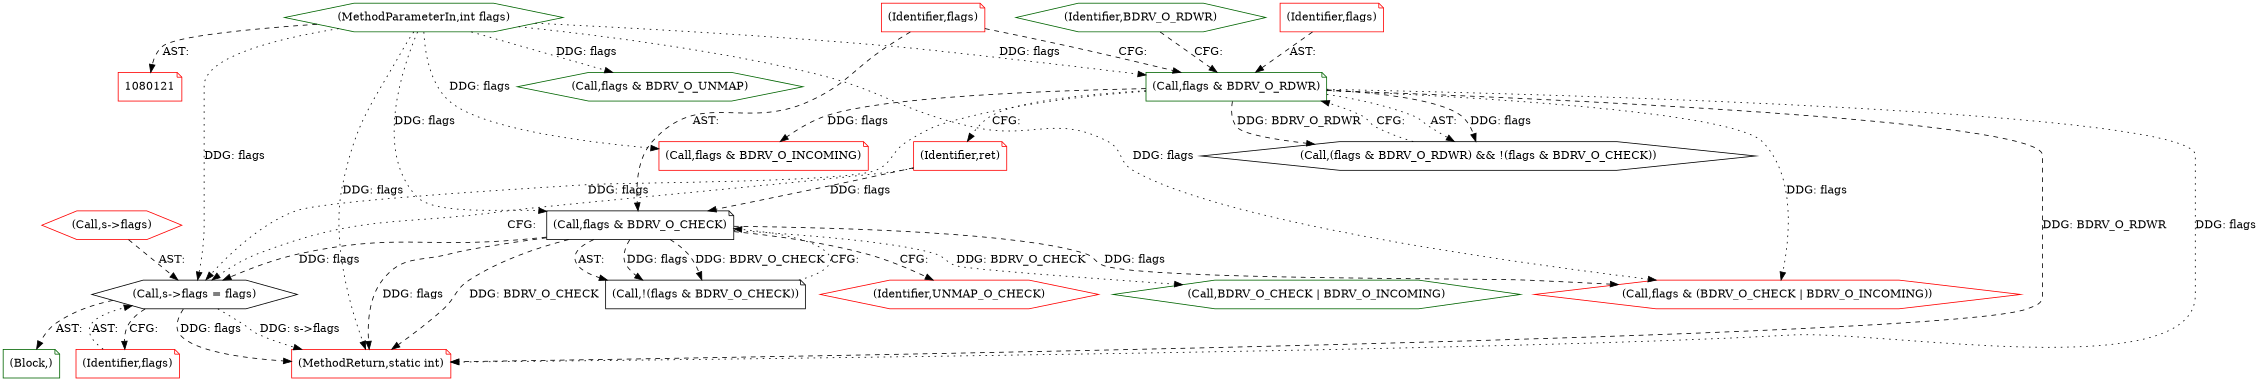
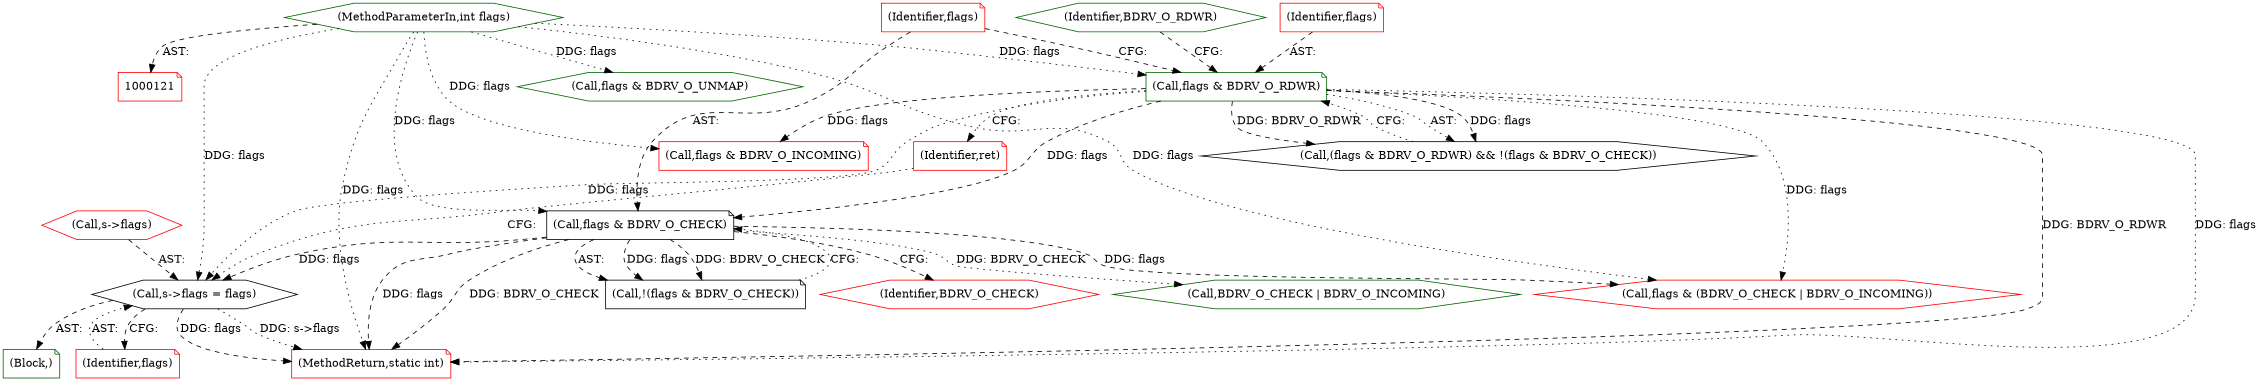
(150, 87) -> (150, 87)
(815, 189) -> (961, 187)
(959, 294) -> (959, 294)
